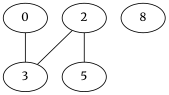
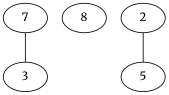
(25, 18) -> (25, 18)
(55, 47) -> none
